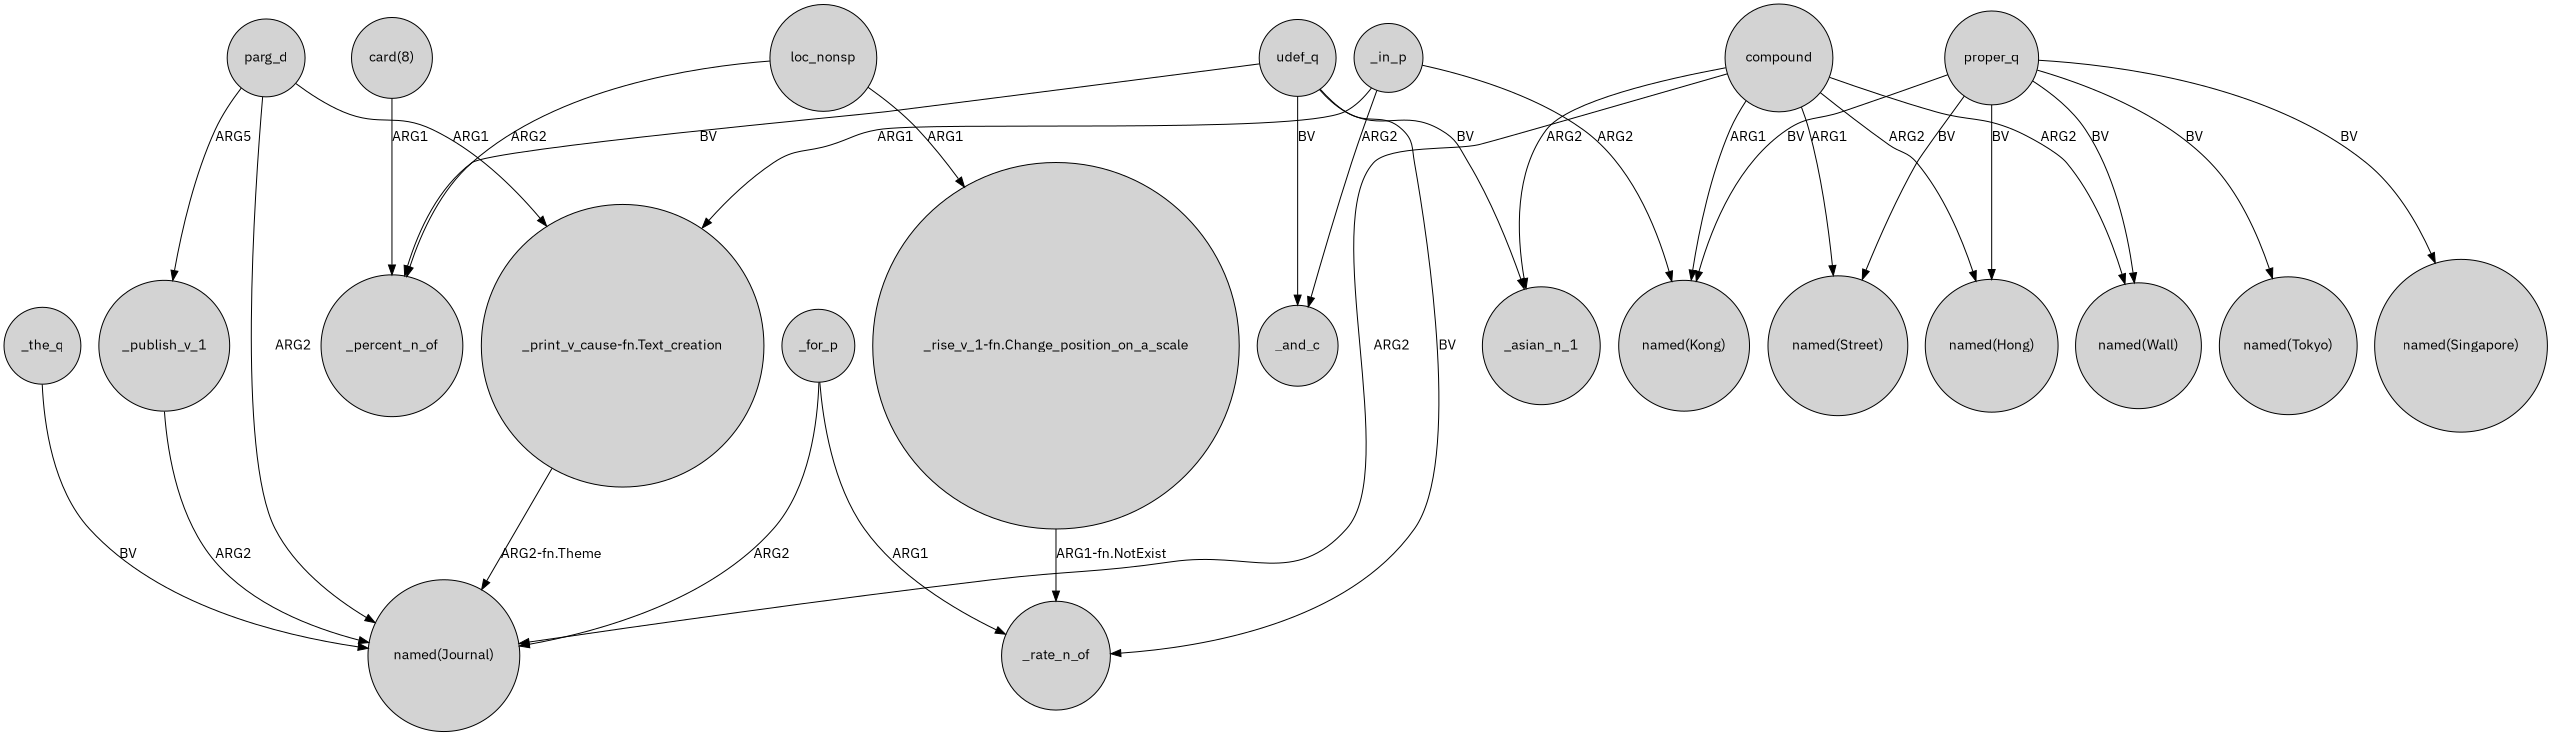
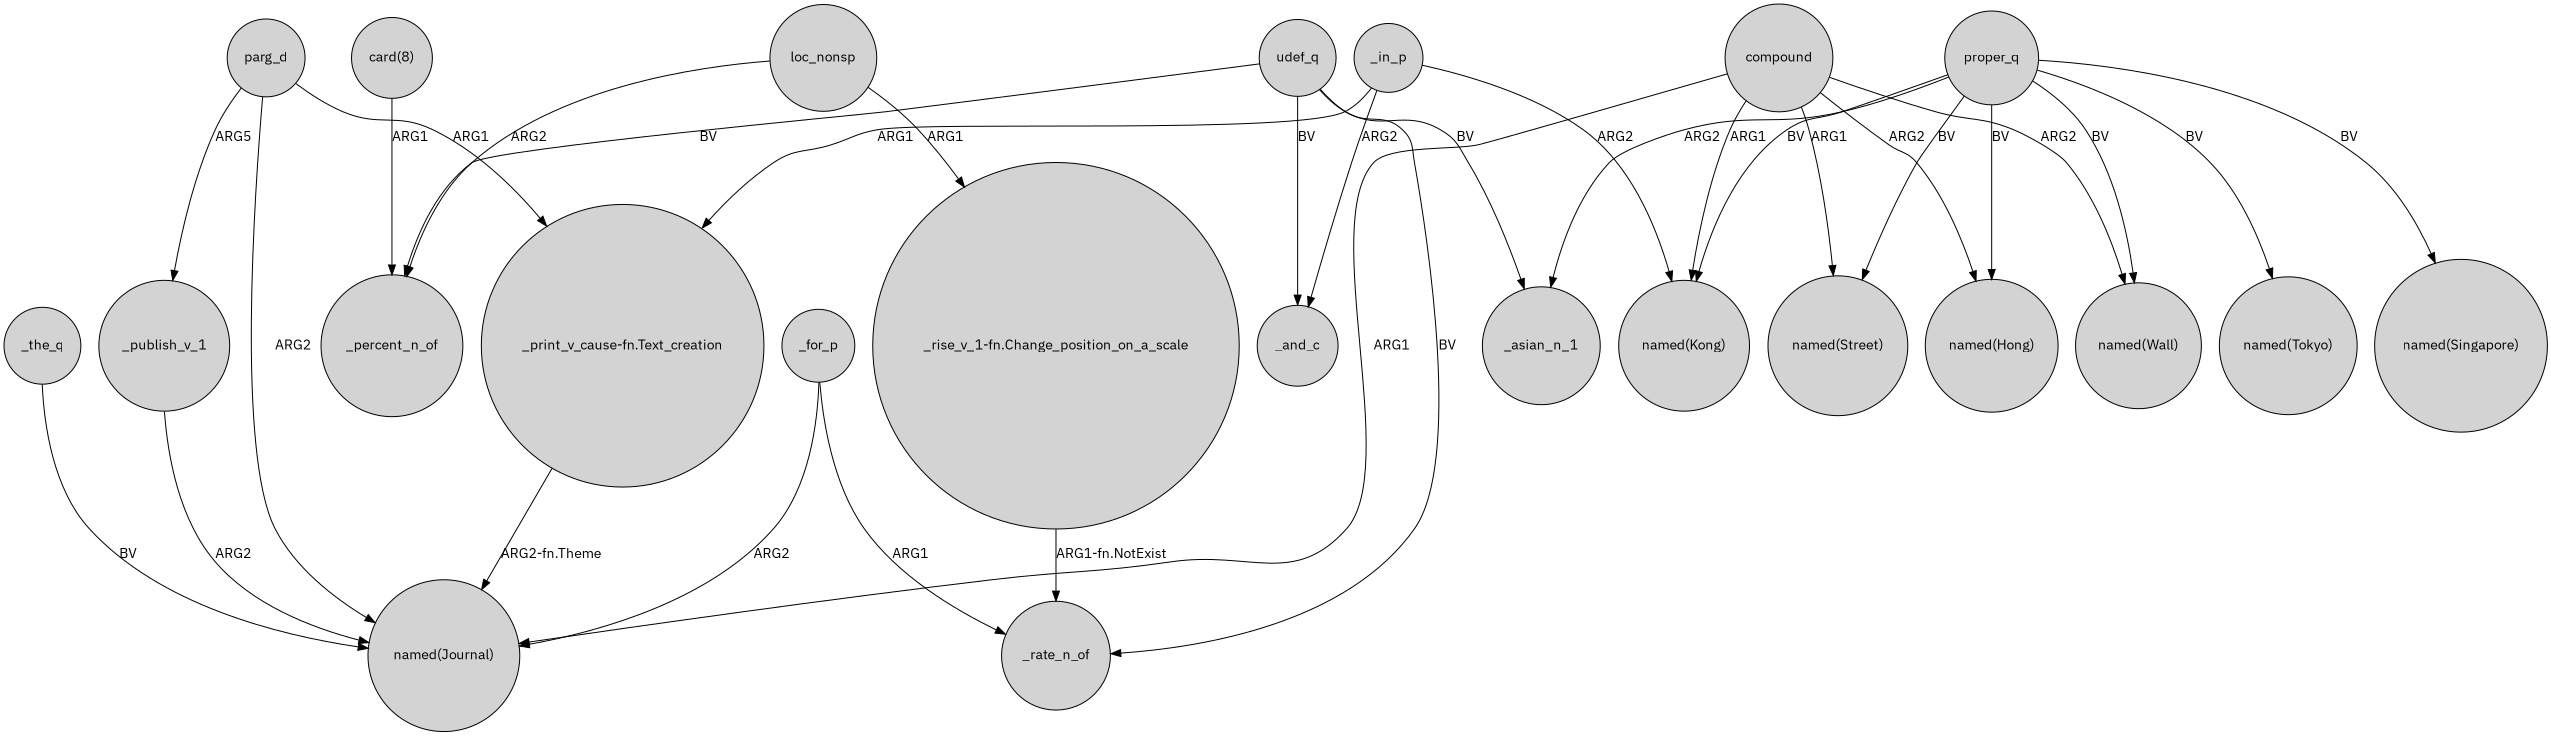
(1576, 109) -> (1714, 123)
(1392, 346) -> (1392, 346)
